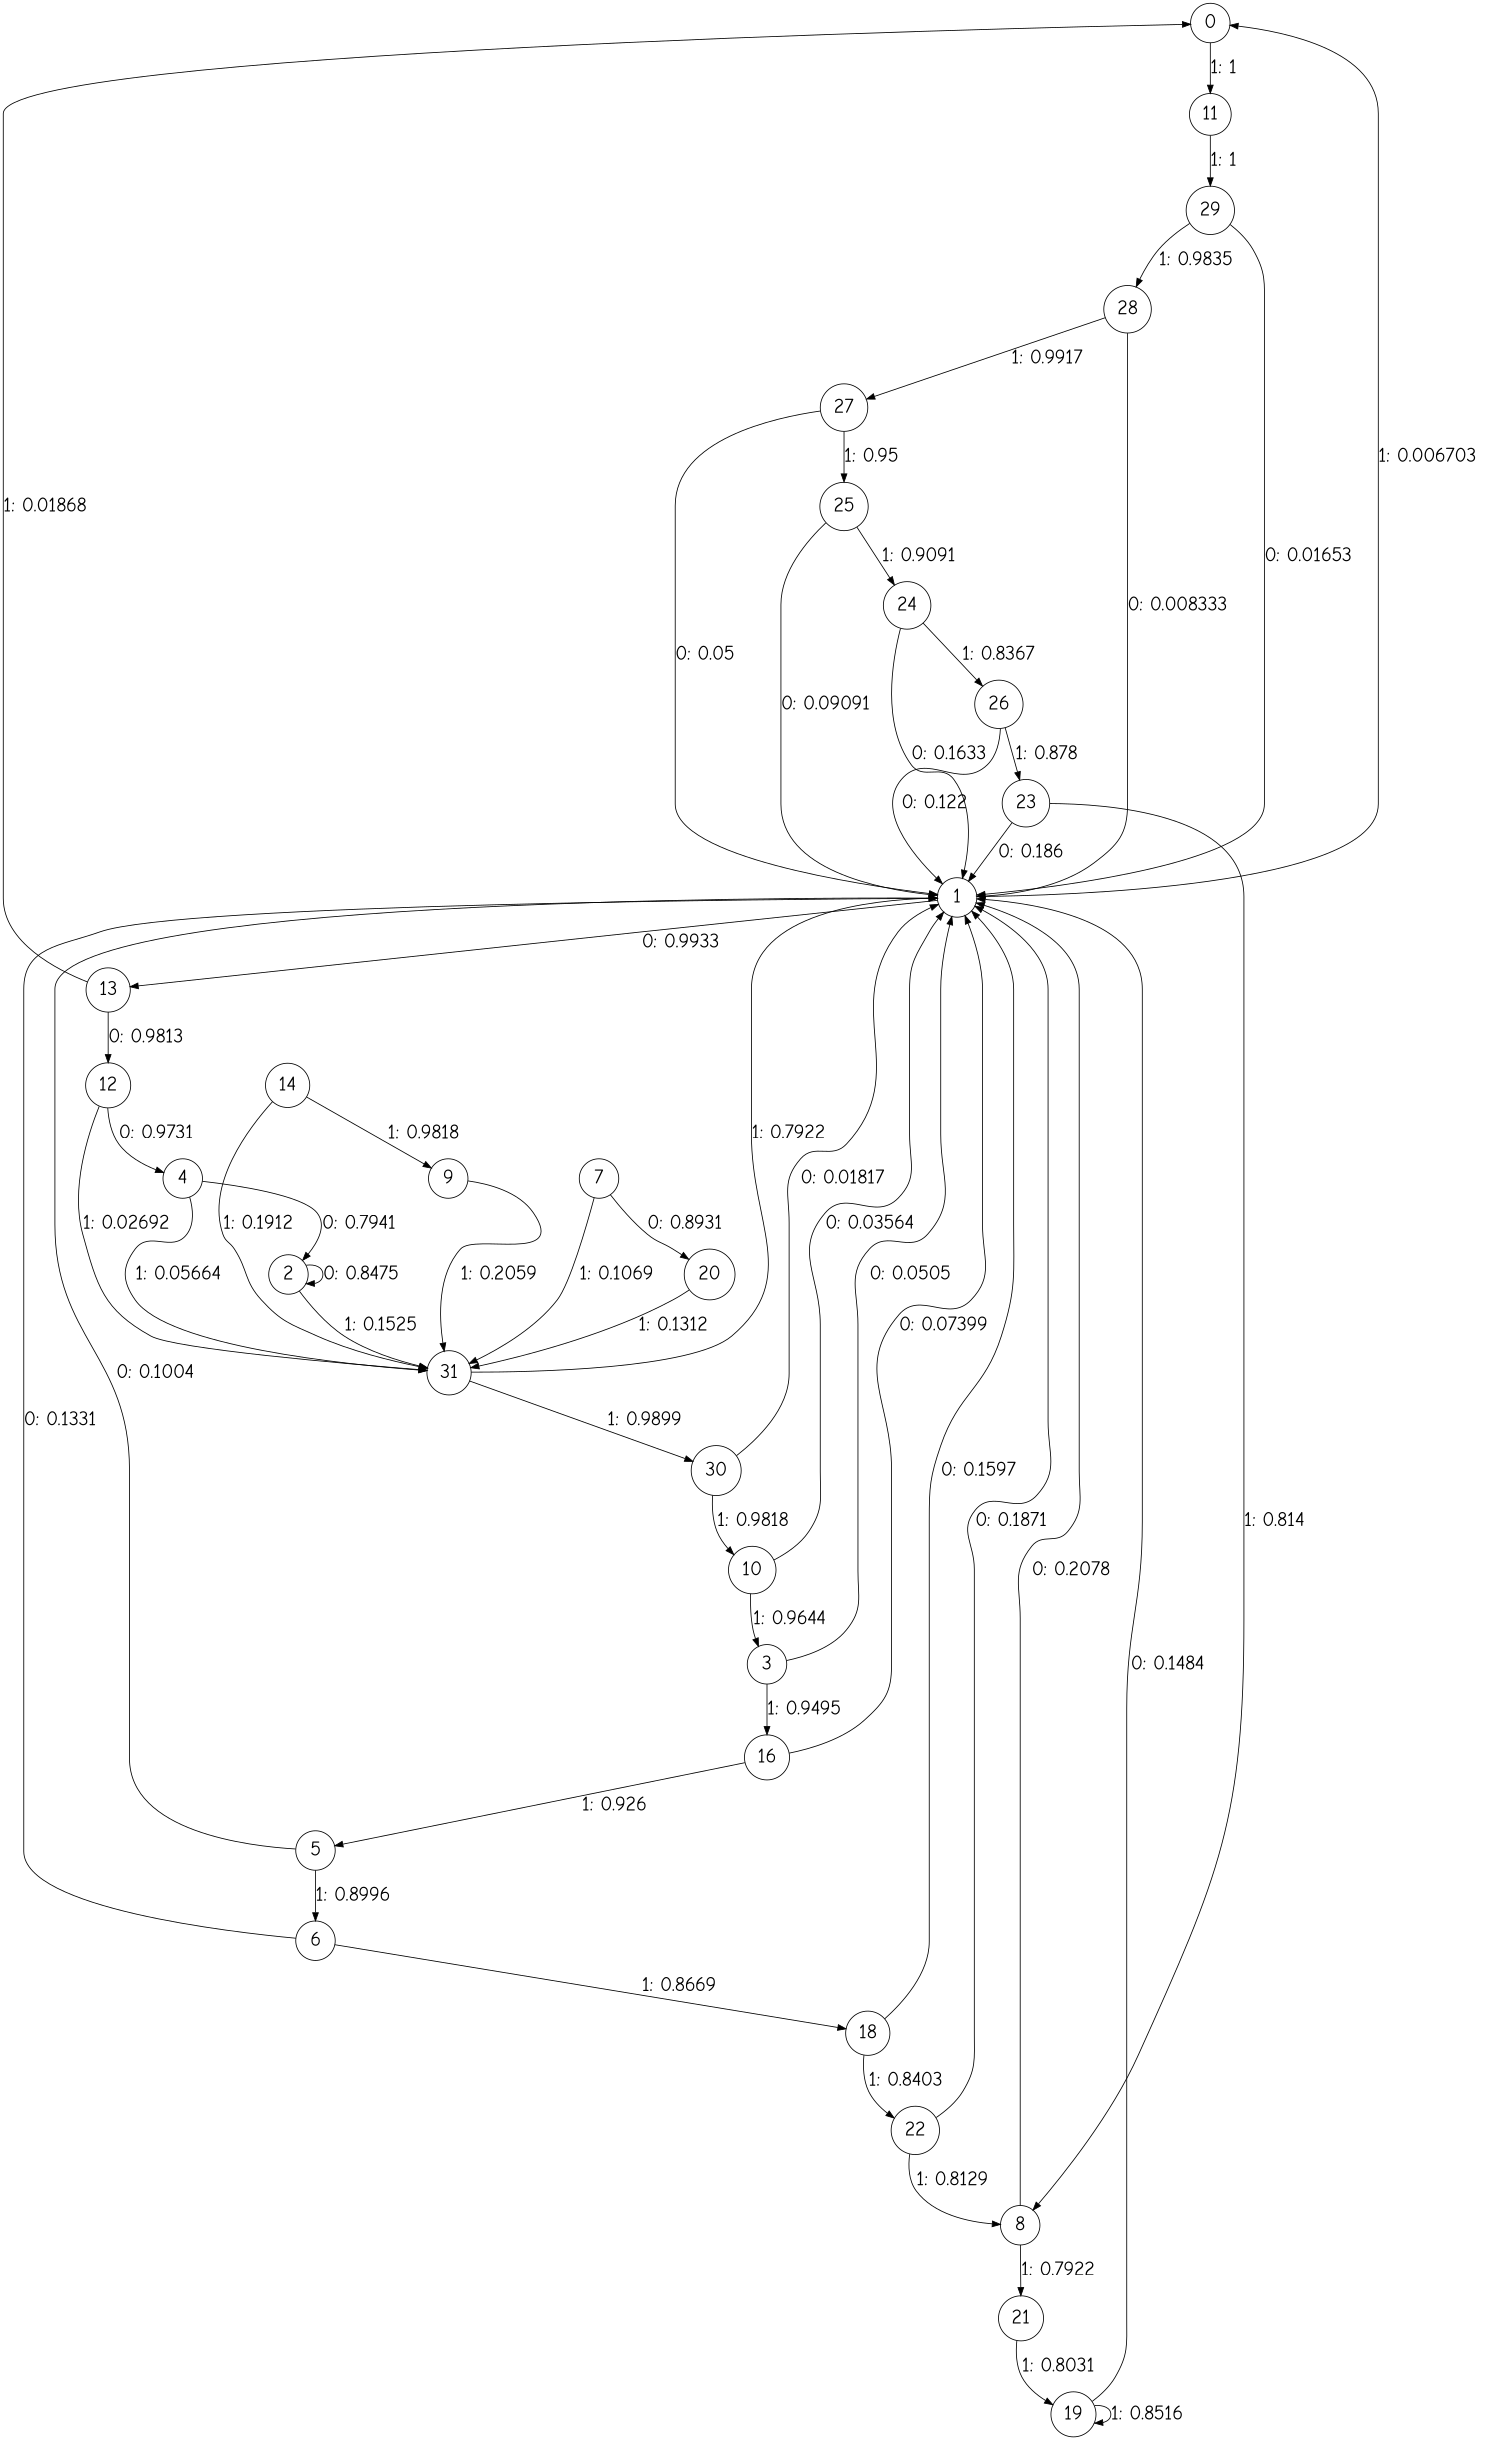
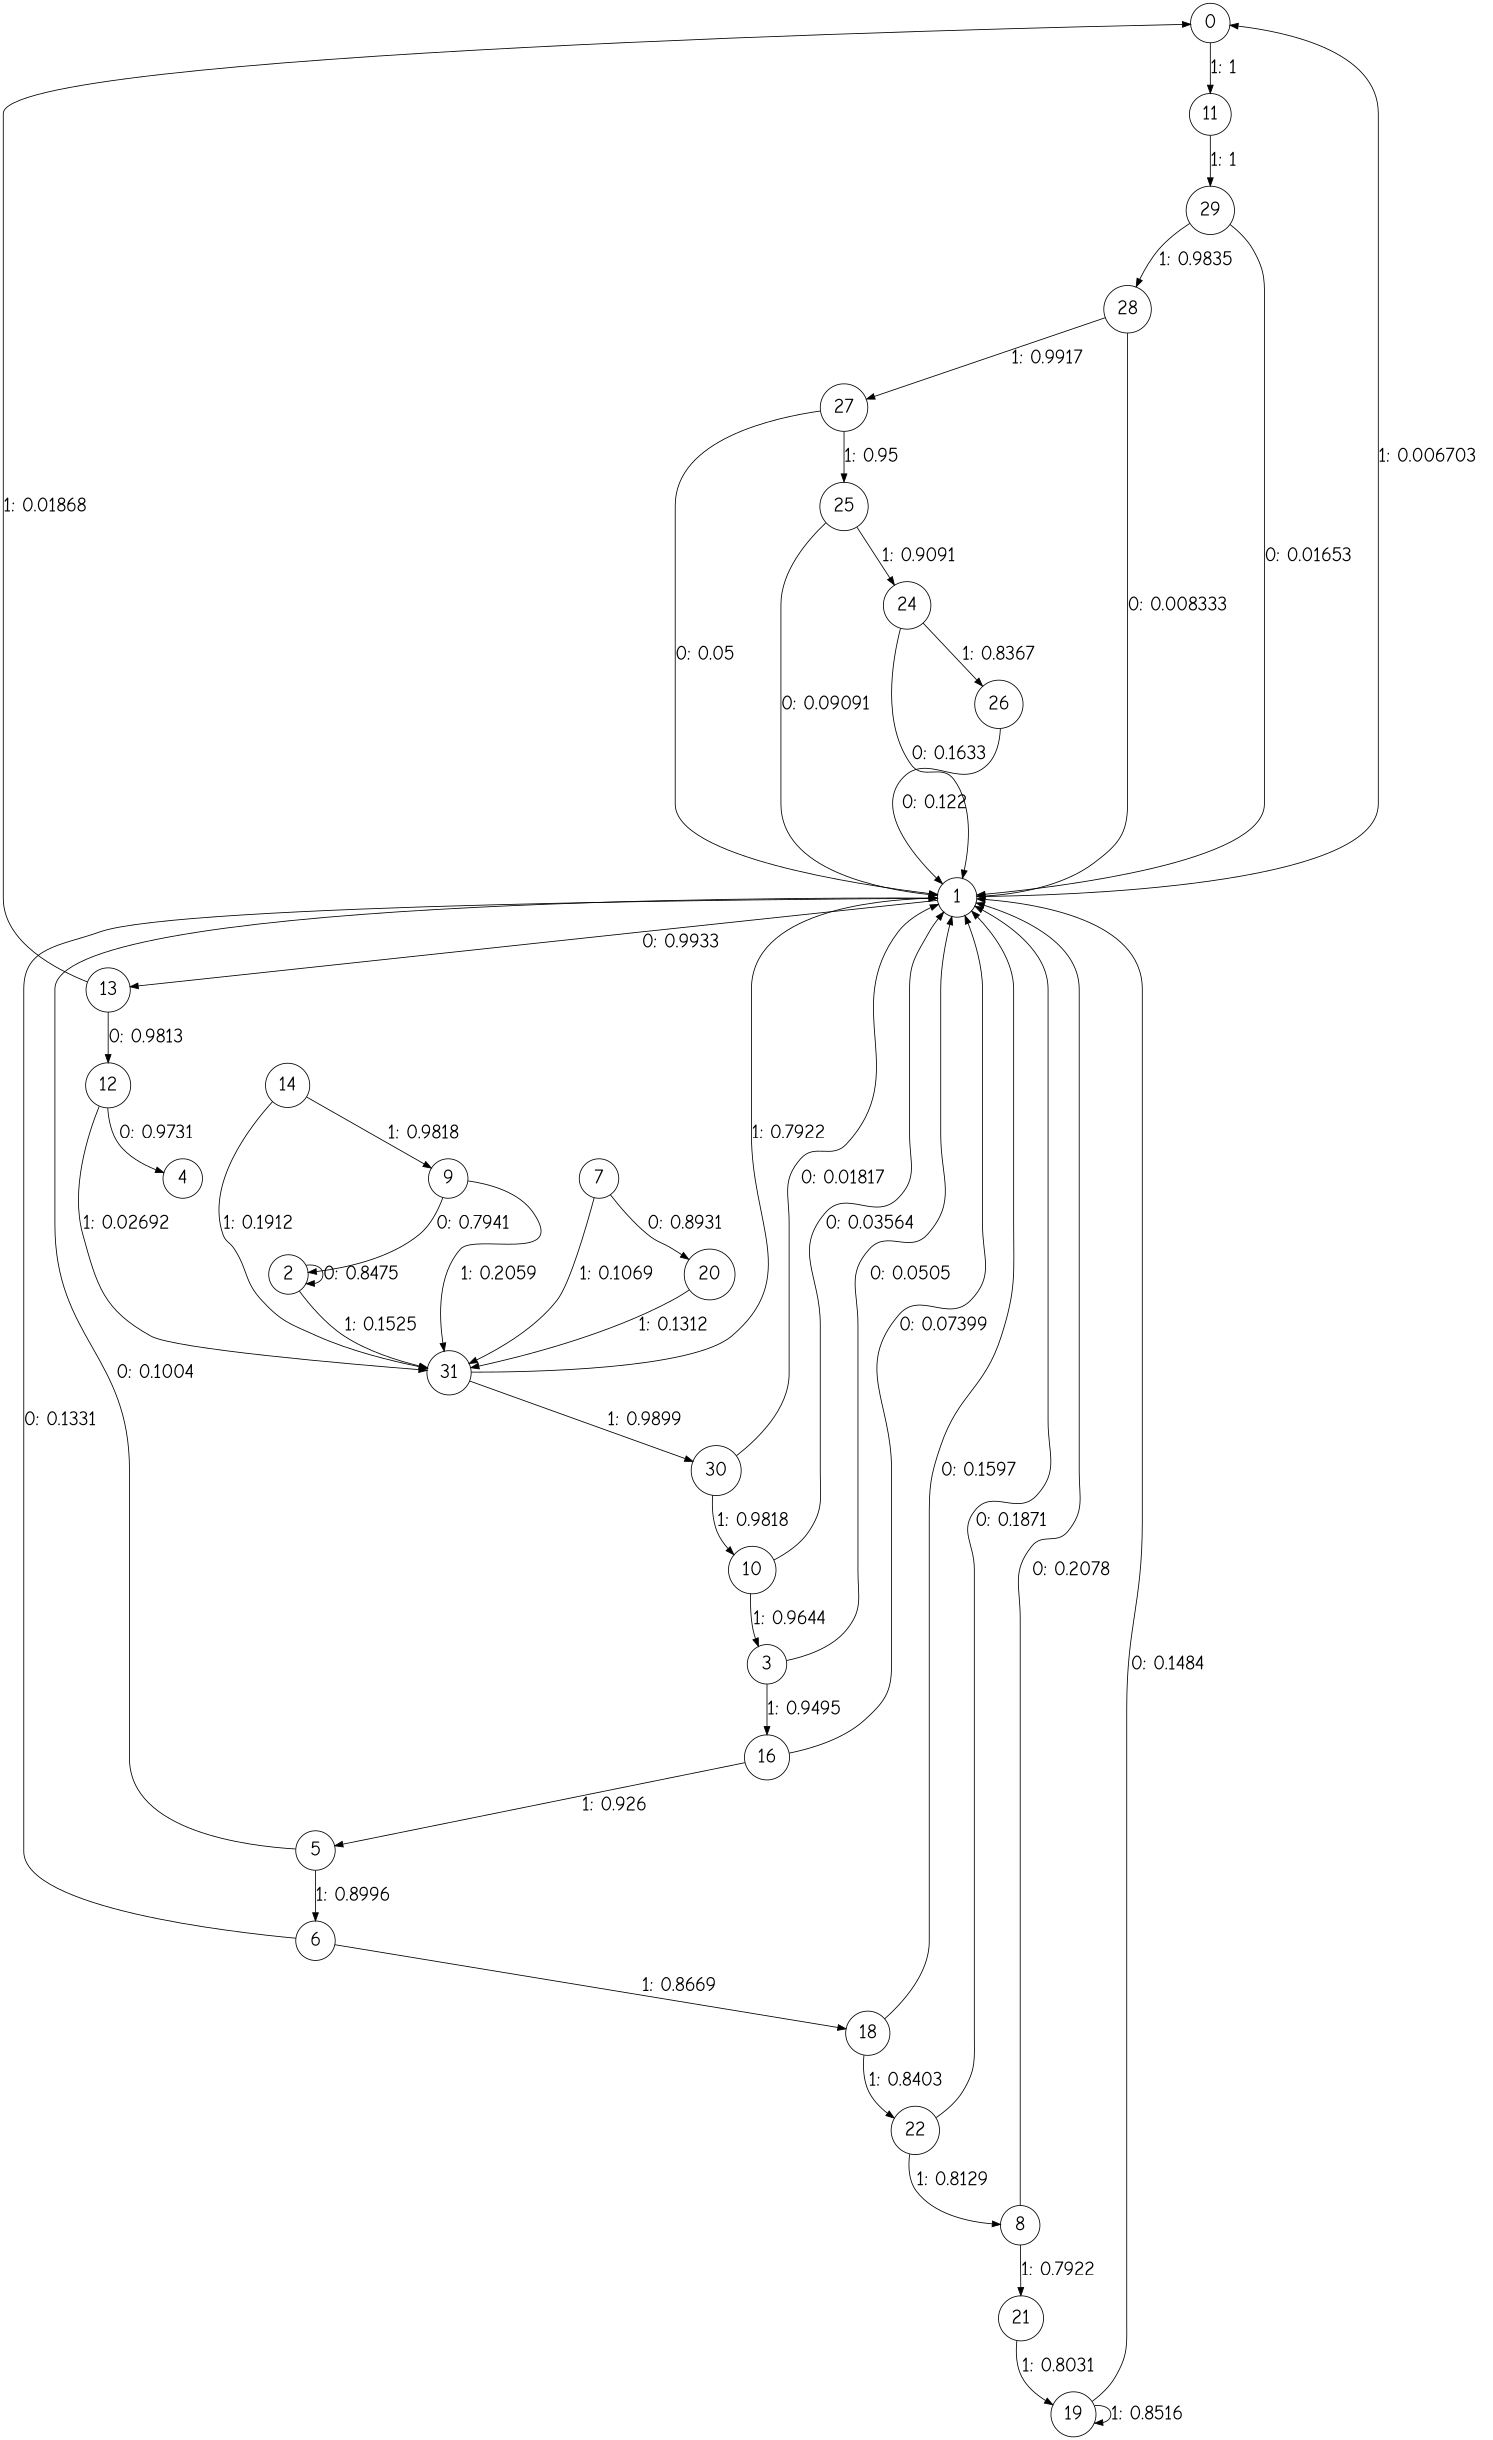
(1026, 803) -> none
(284, 1196) -> (391, 1252)
(198, 1334) -> none
